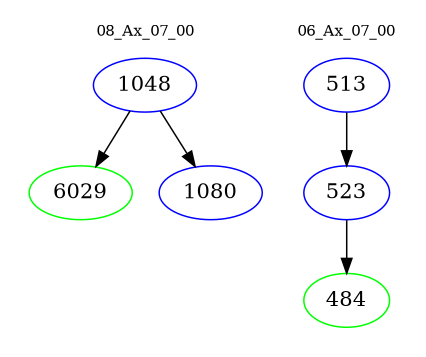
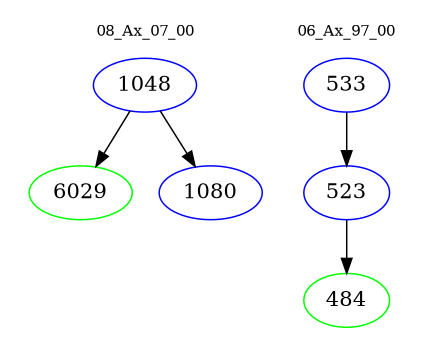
(347, 32) -> (347, 32)
(347, 85) -> (347, 85)
